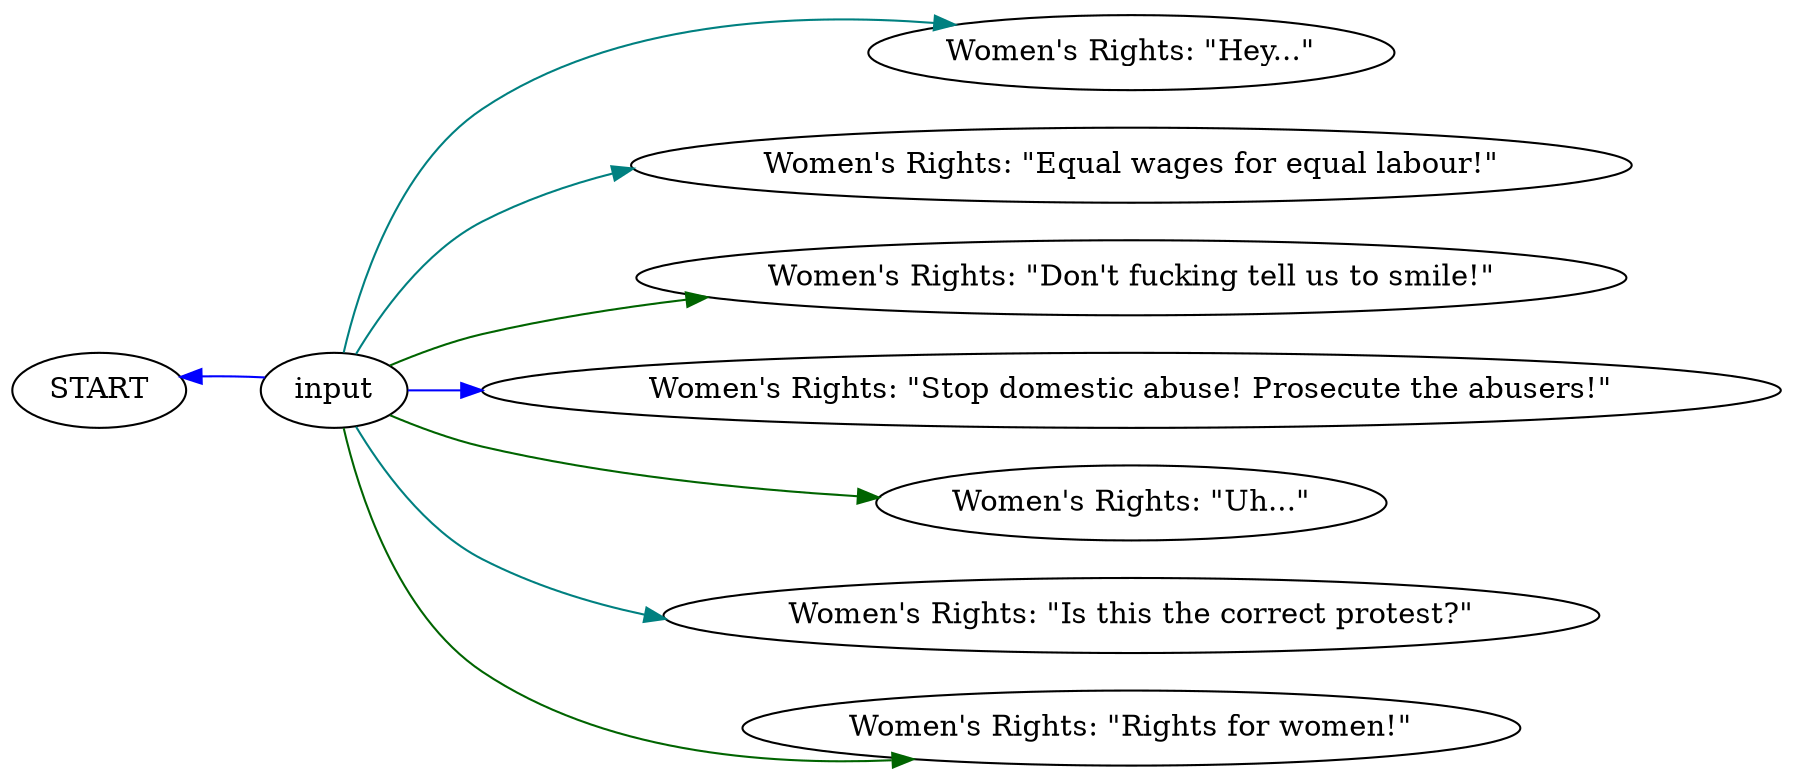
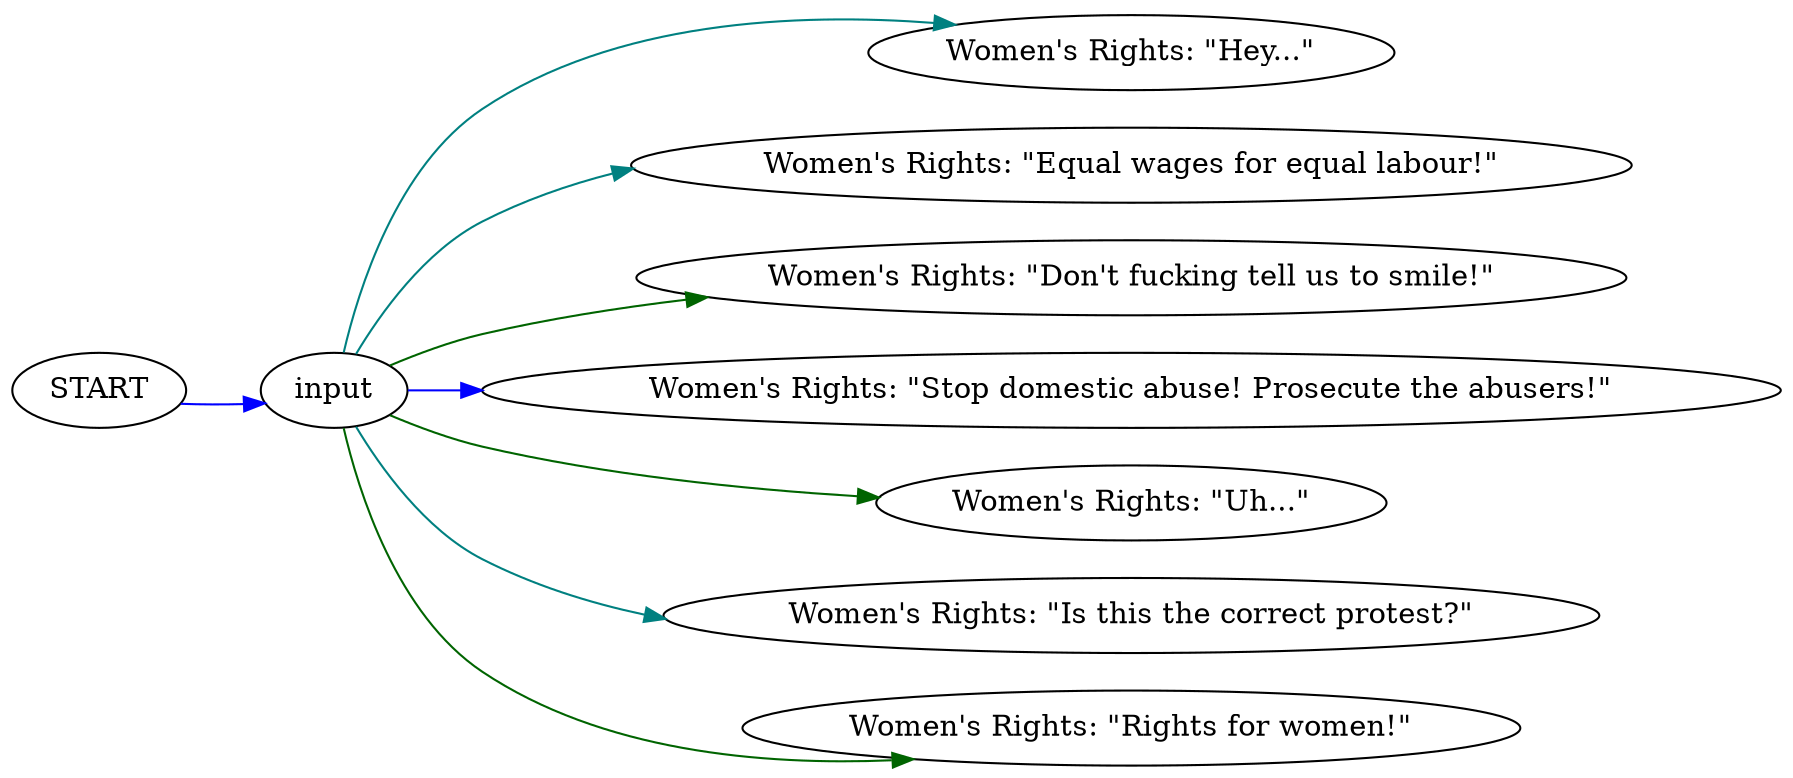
(233, 376) -> (212, 404)
